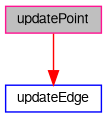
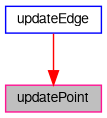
(54, 52) -> (54, 52)
